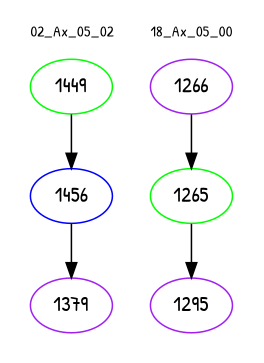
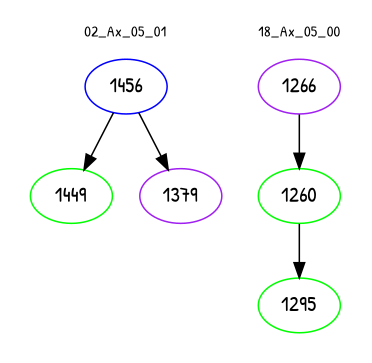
(72, 33) -> (126, 33)
(71, 134) -> (102, 135)
(191, 196) -> (299, 196)
(191, 305) -> (299, 305)
